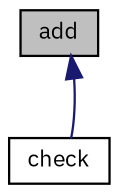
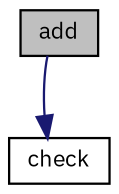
(74, 109) -> (44, 86)
